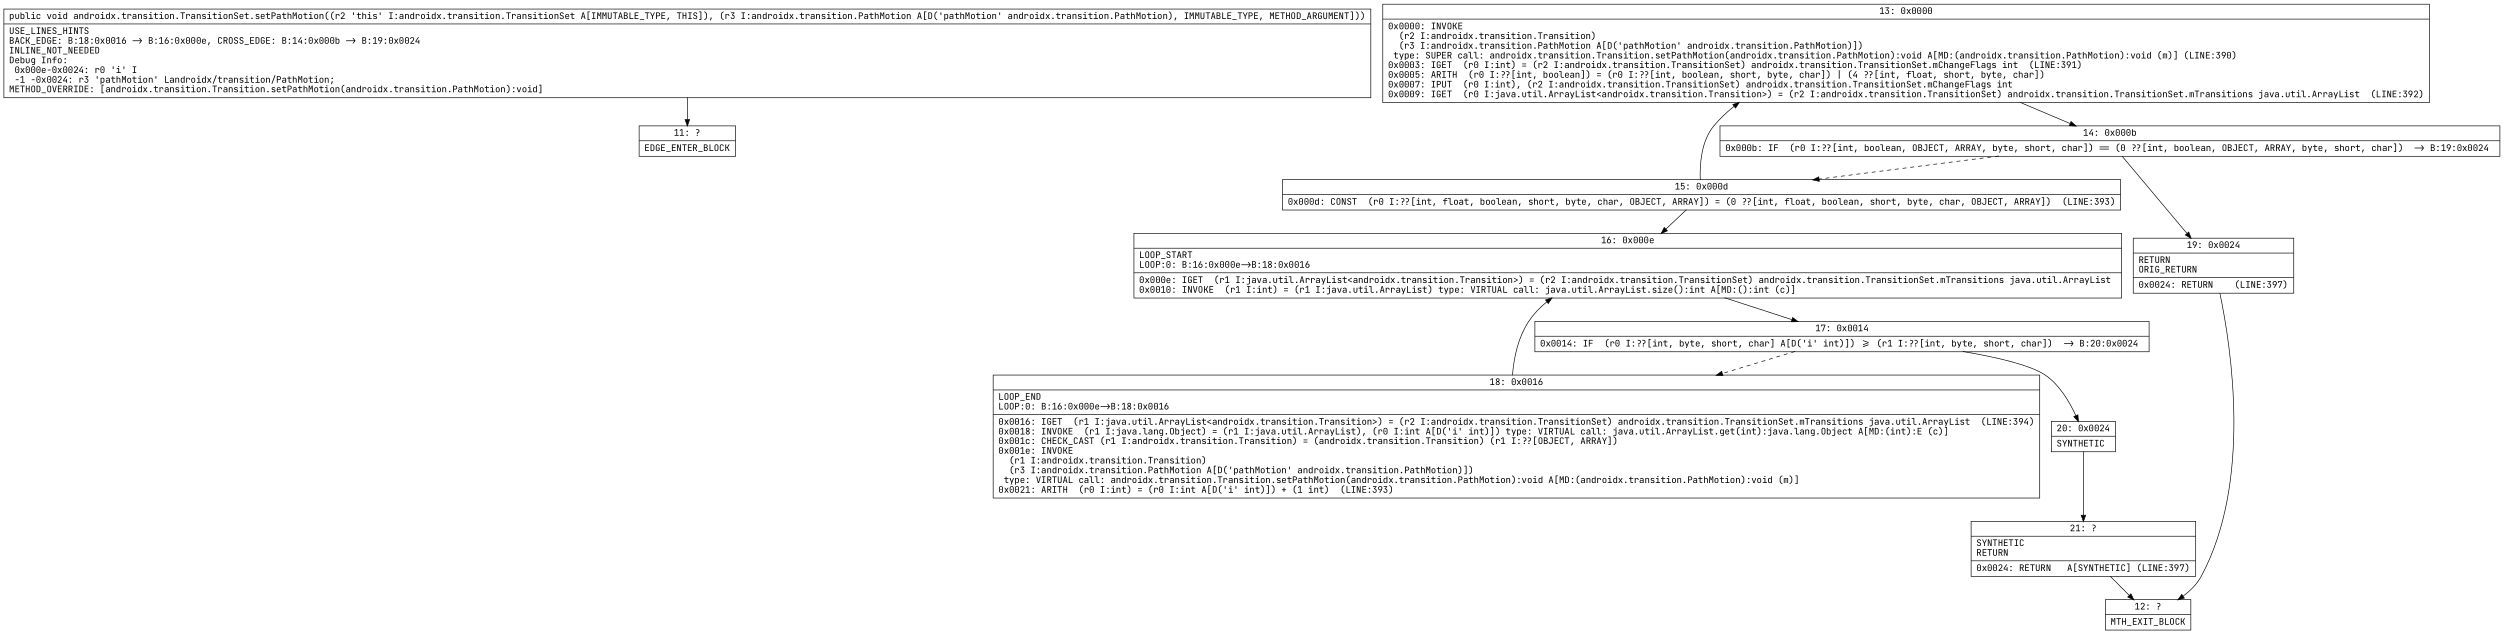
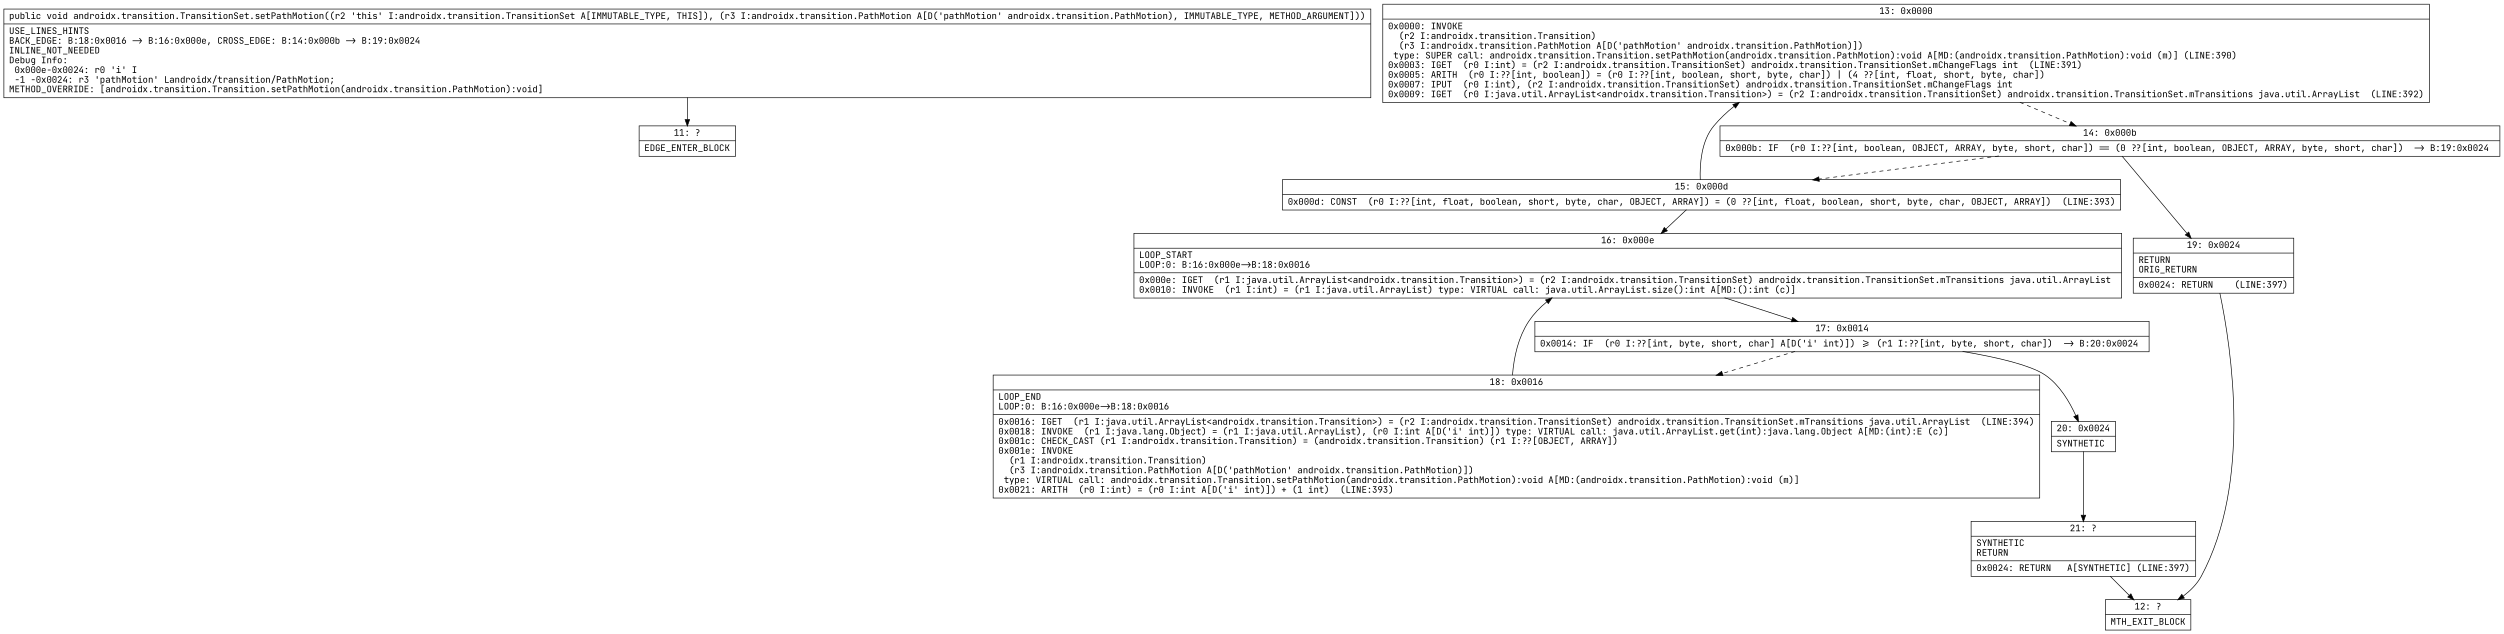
(2045, 113) -> (2045, 113)
